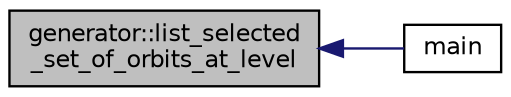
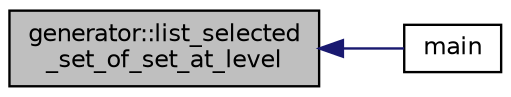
(164, 48) -> (164, 48)
